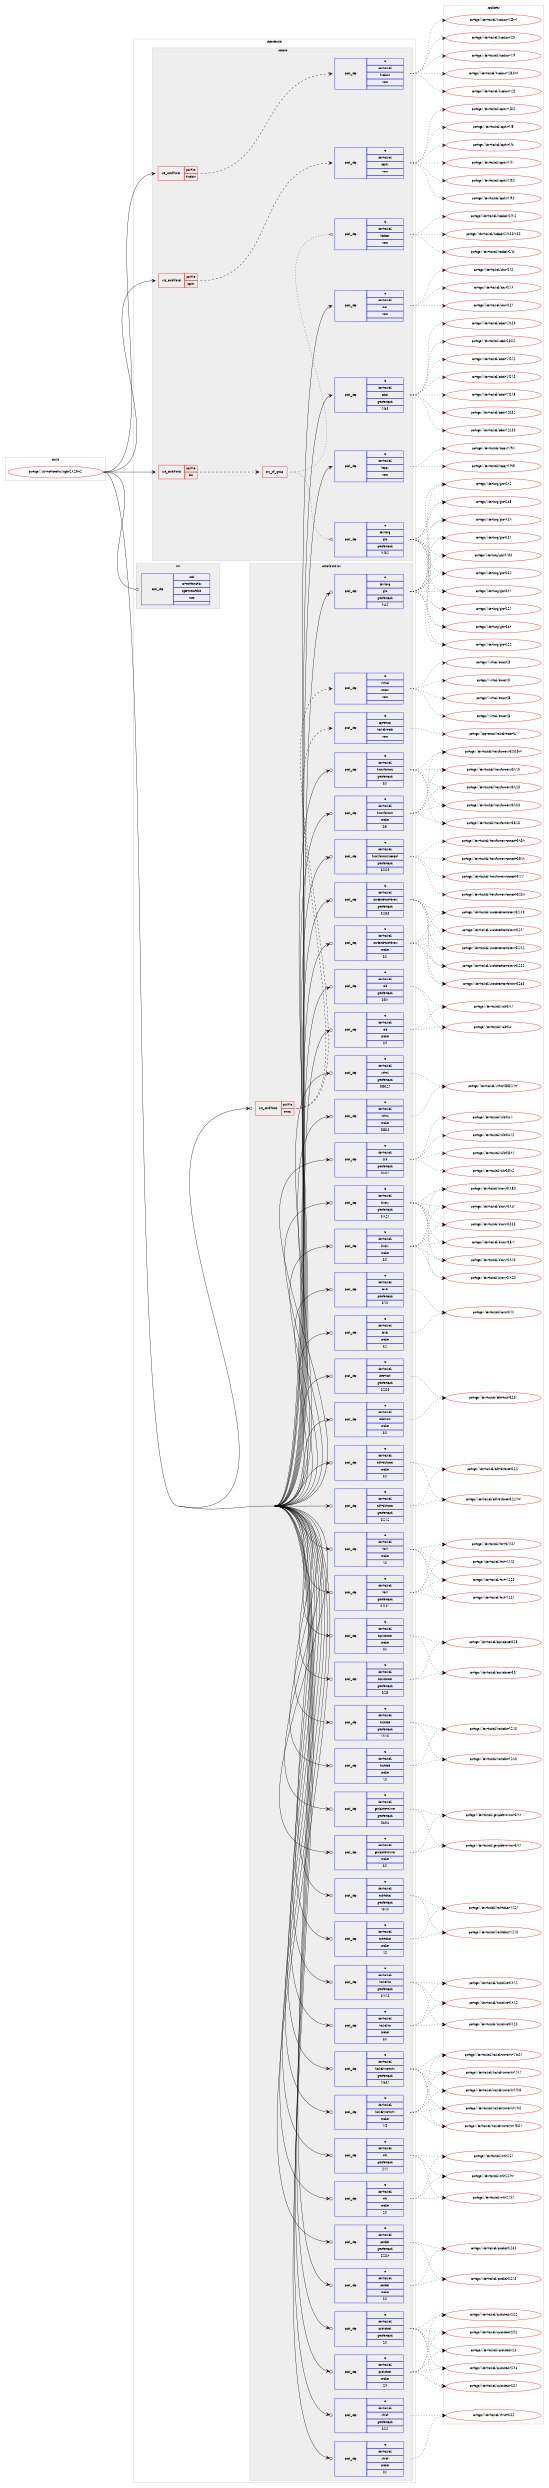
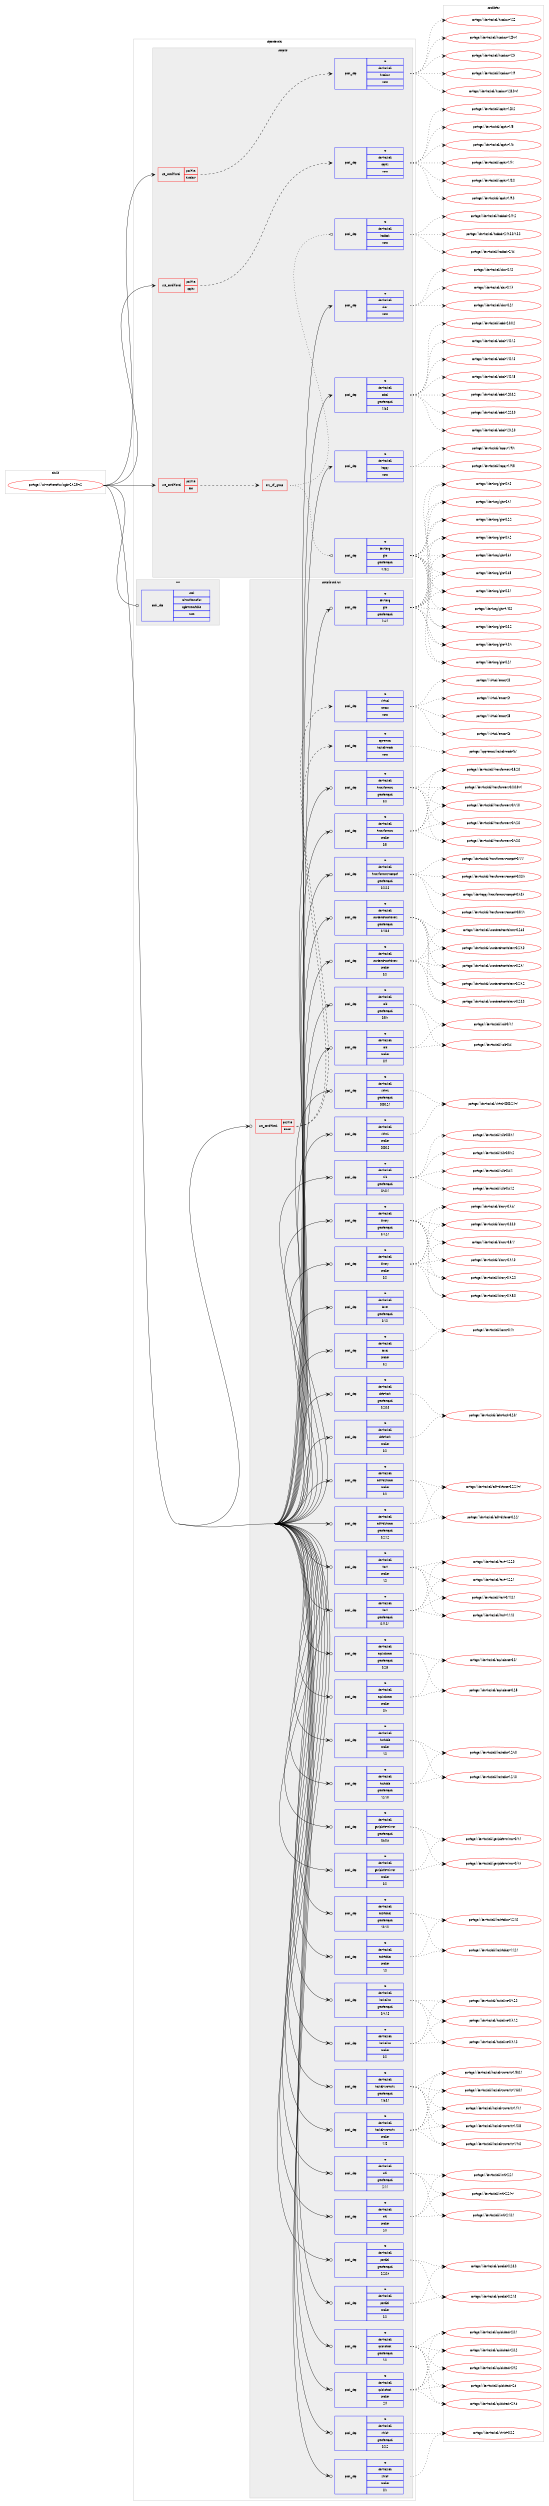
none -> (494, 484)
(494, 841) -> (494, 895)
